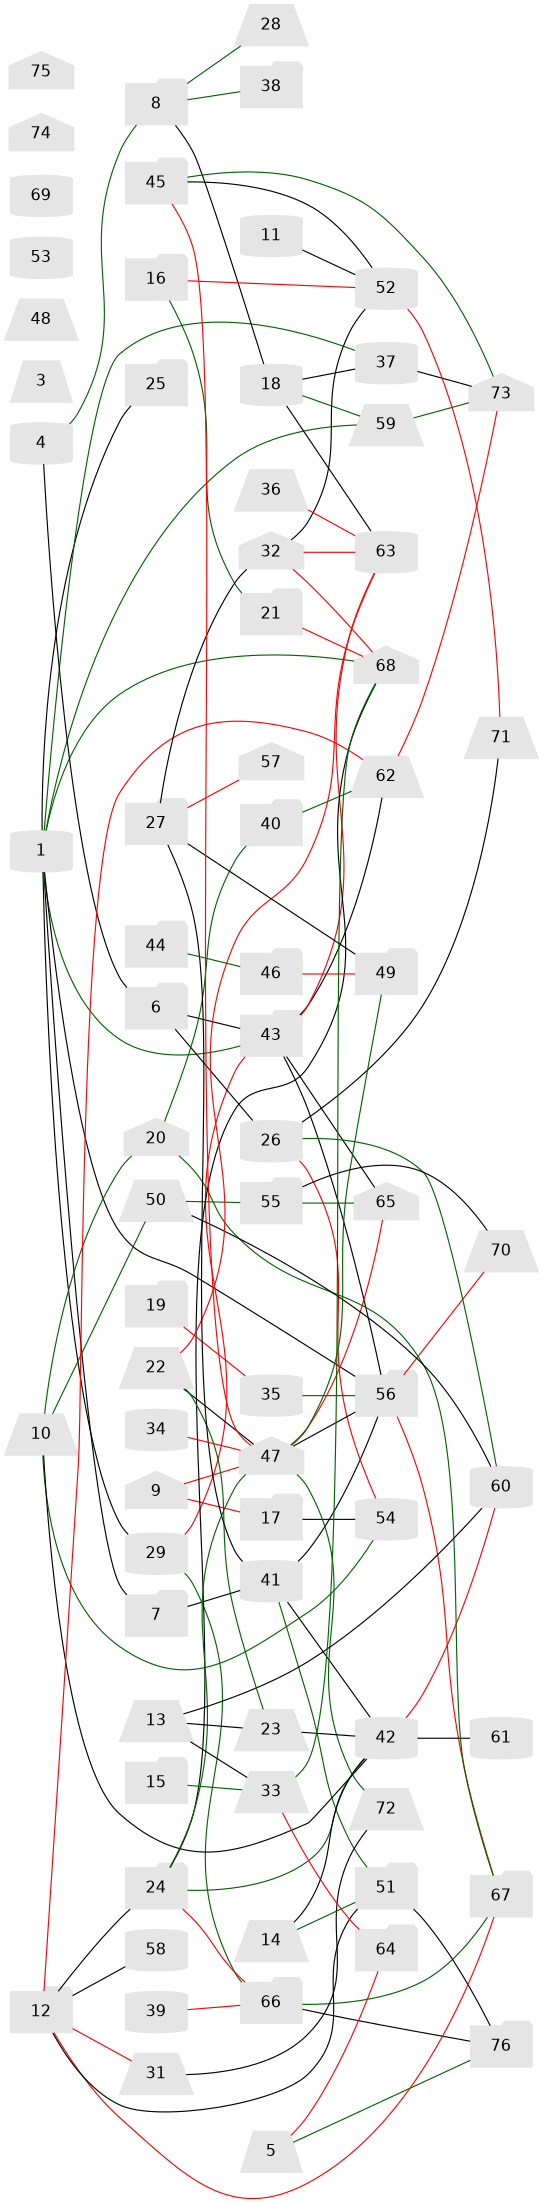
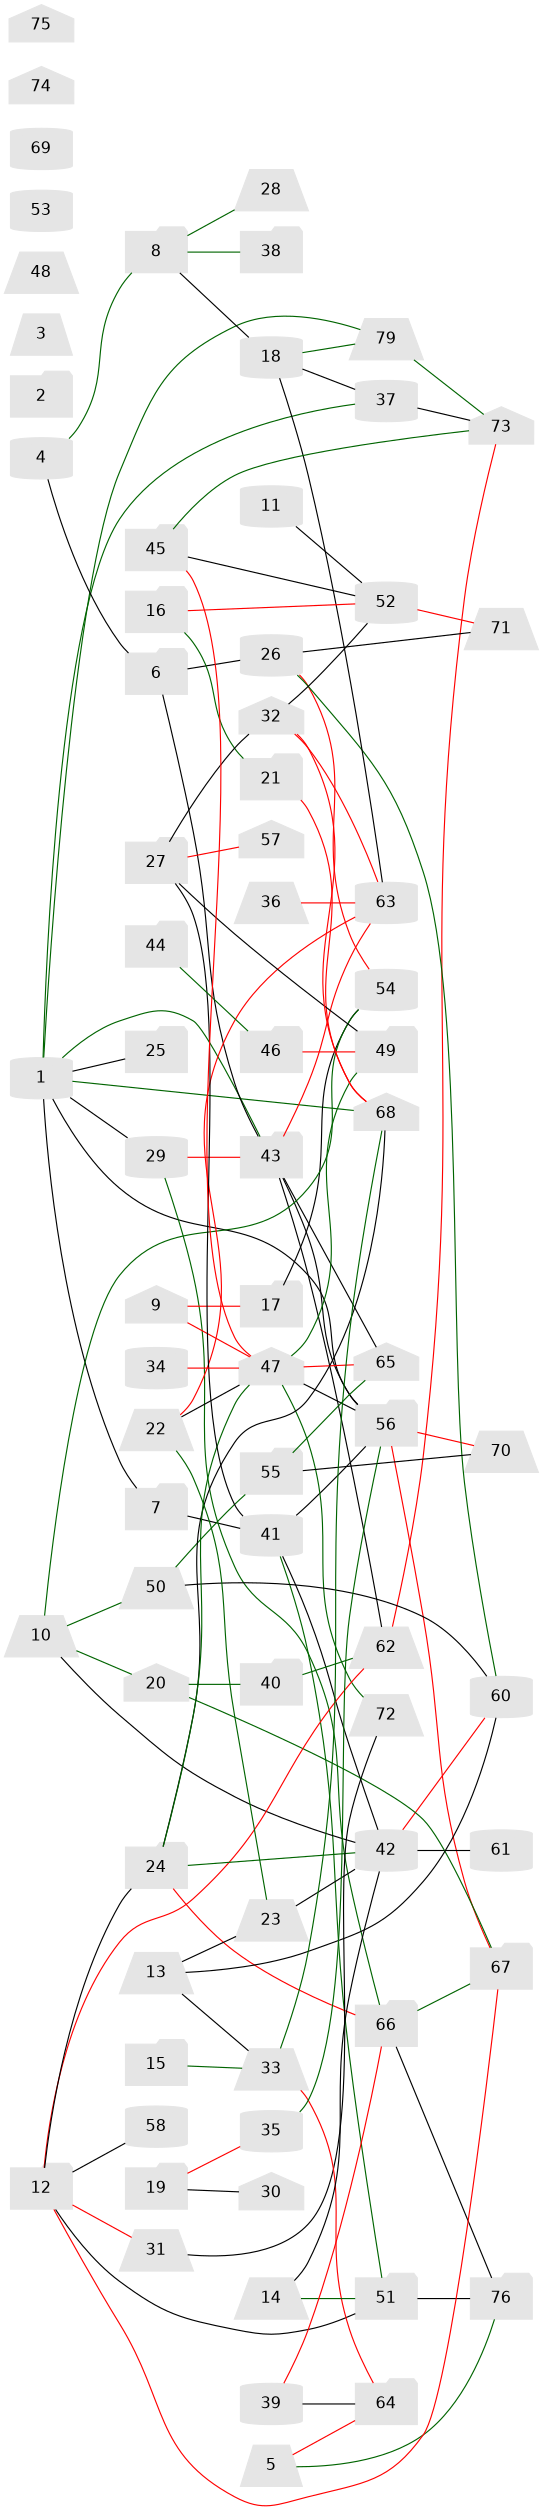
none -> (41, 396)
(386, 425) -> (386, 339)
none -> (271, 2193)
none -> (329, 2404)
